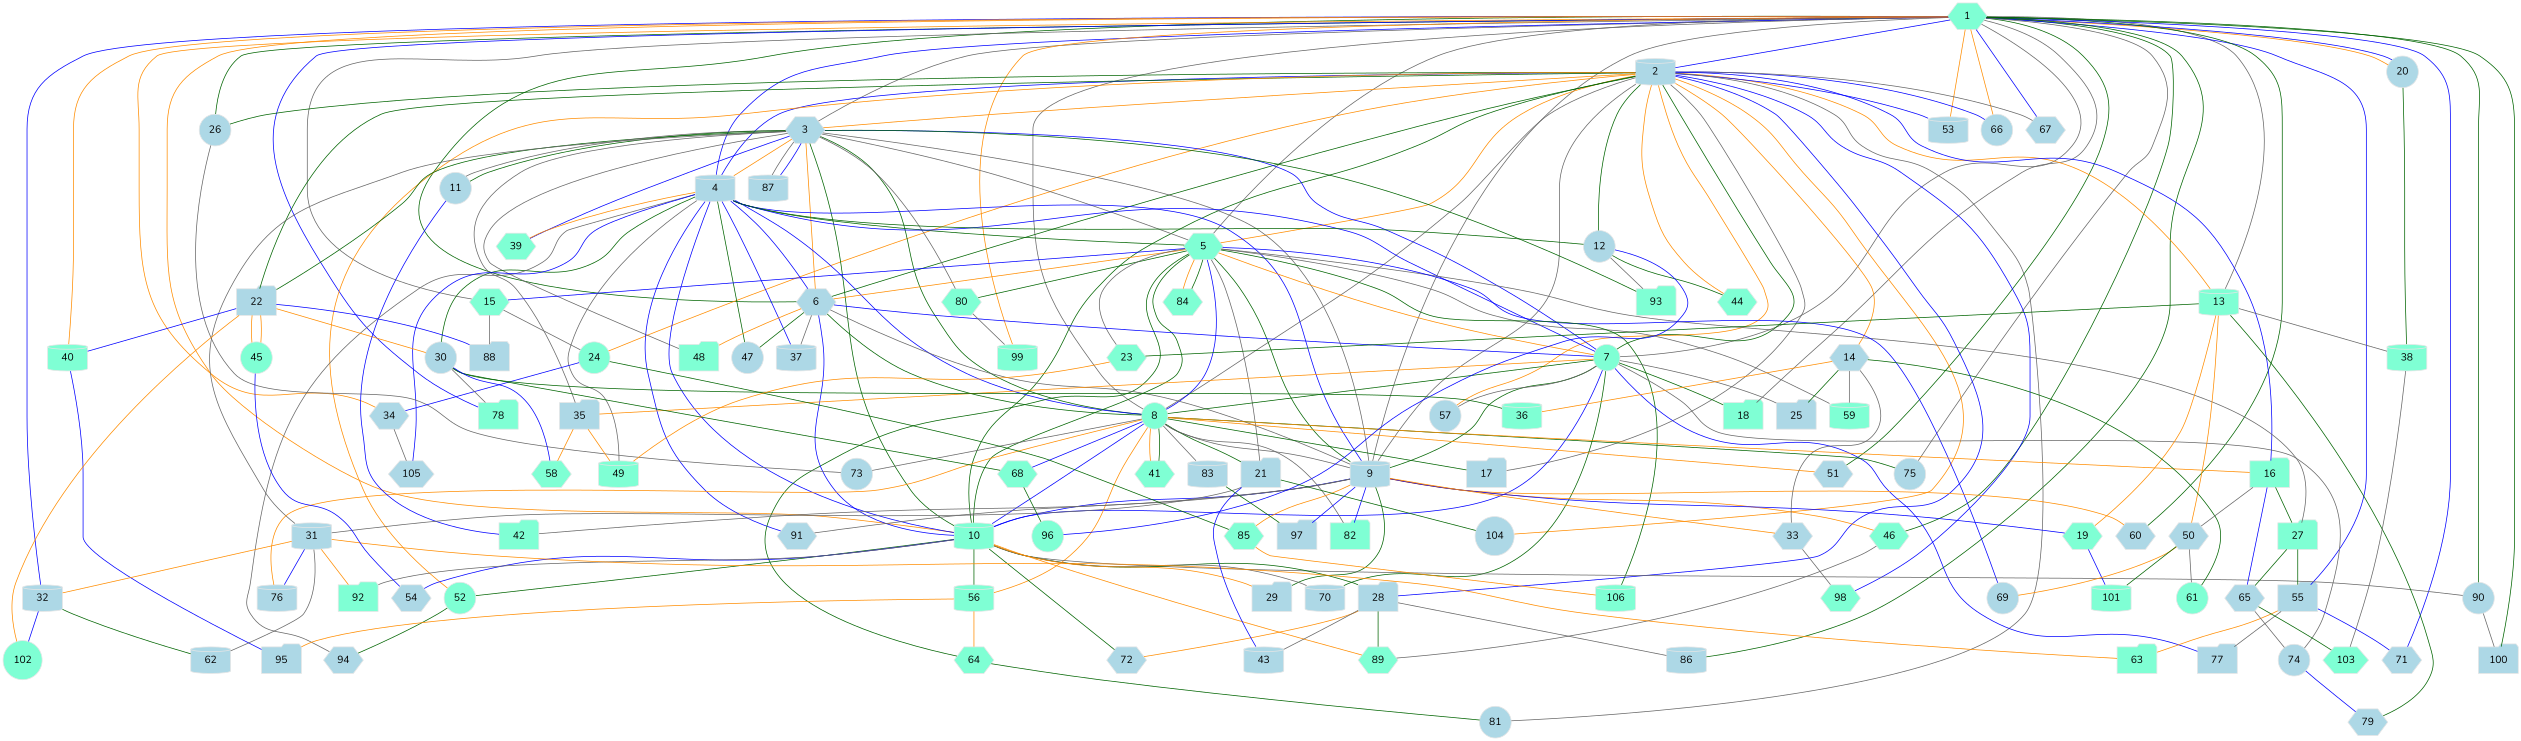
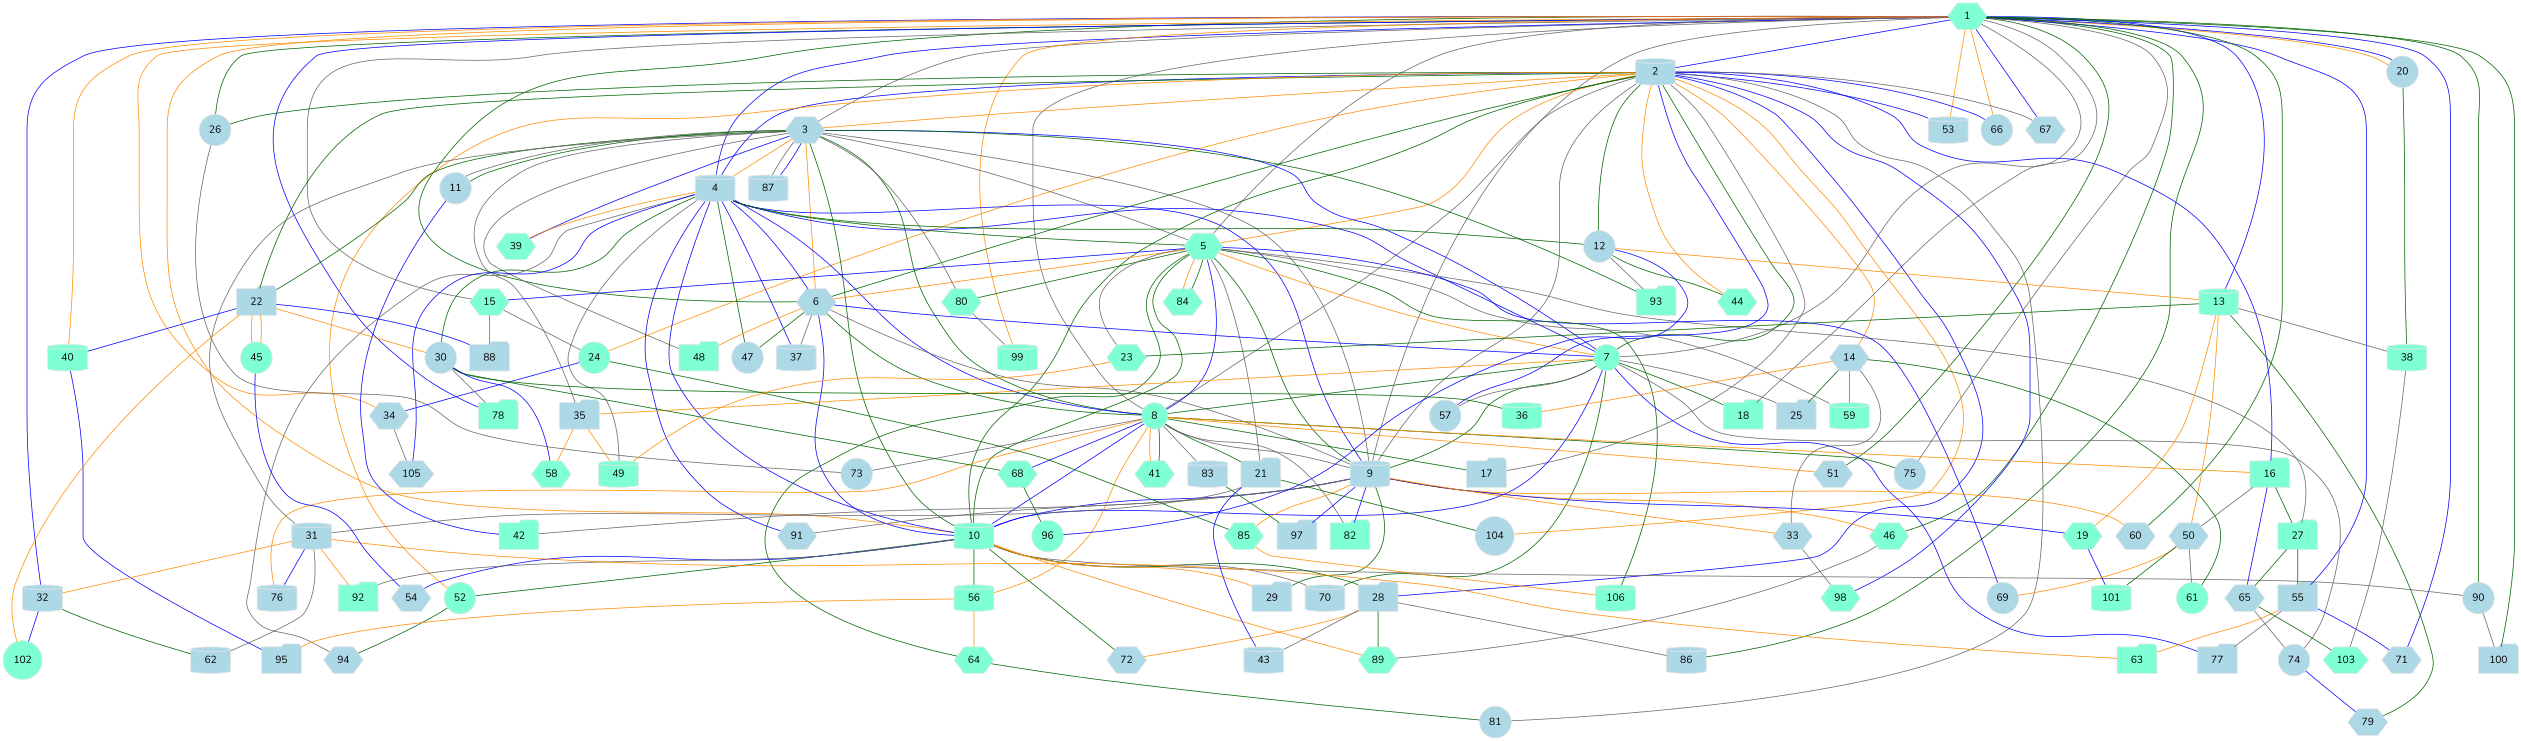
(2232, 53) -> (2232, 53)
(1942, 159) -> (1922, 275)
(1768, 306) -> (1768, 306)
